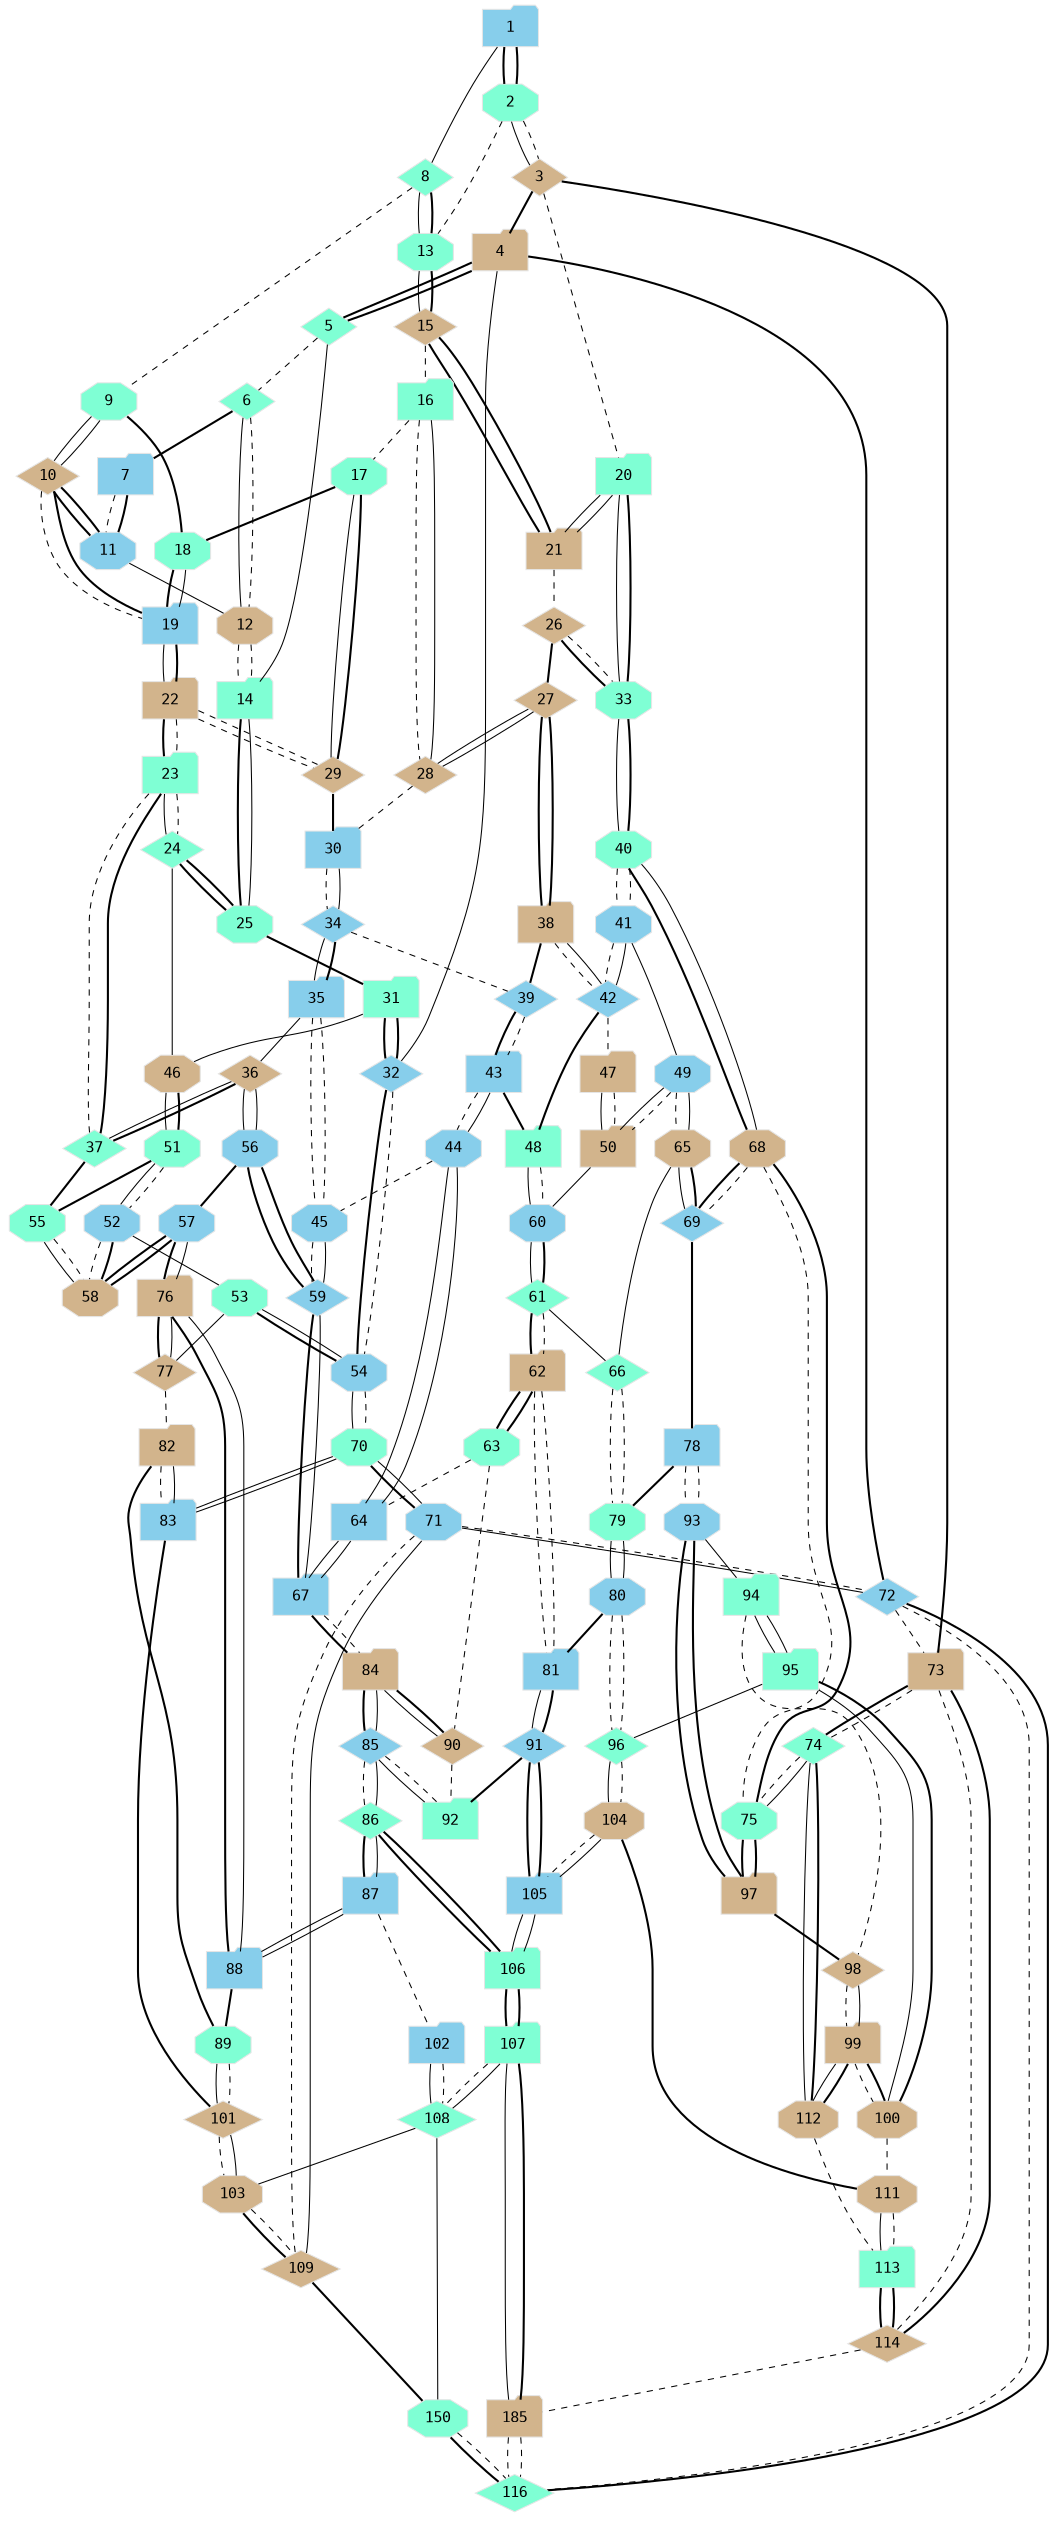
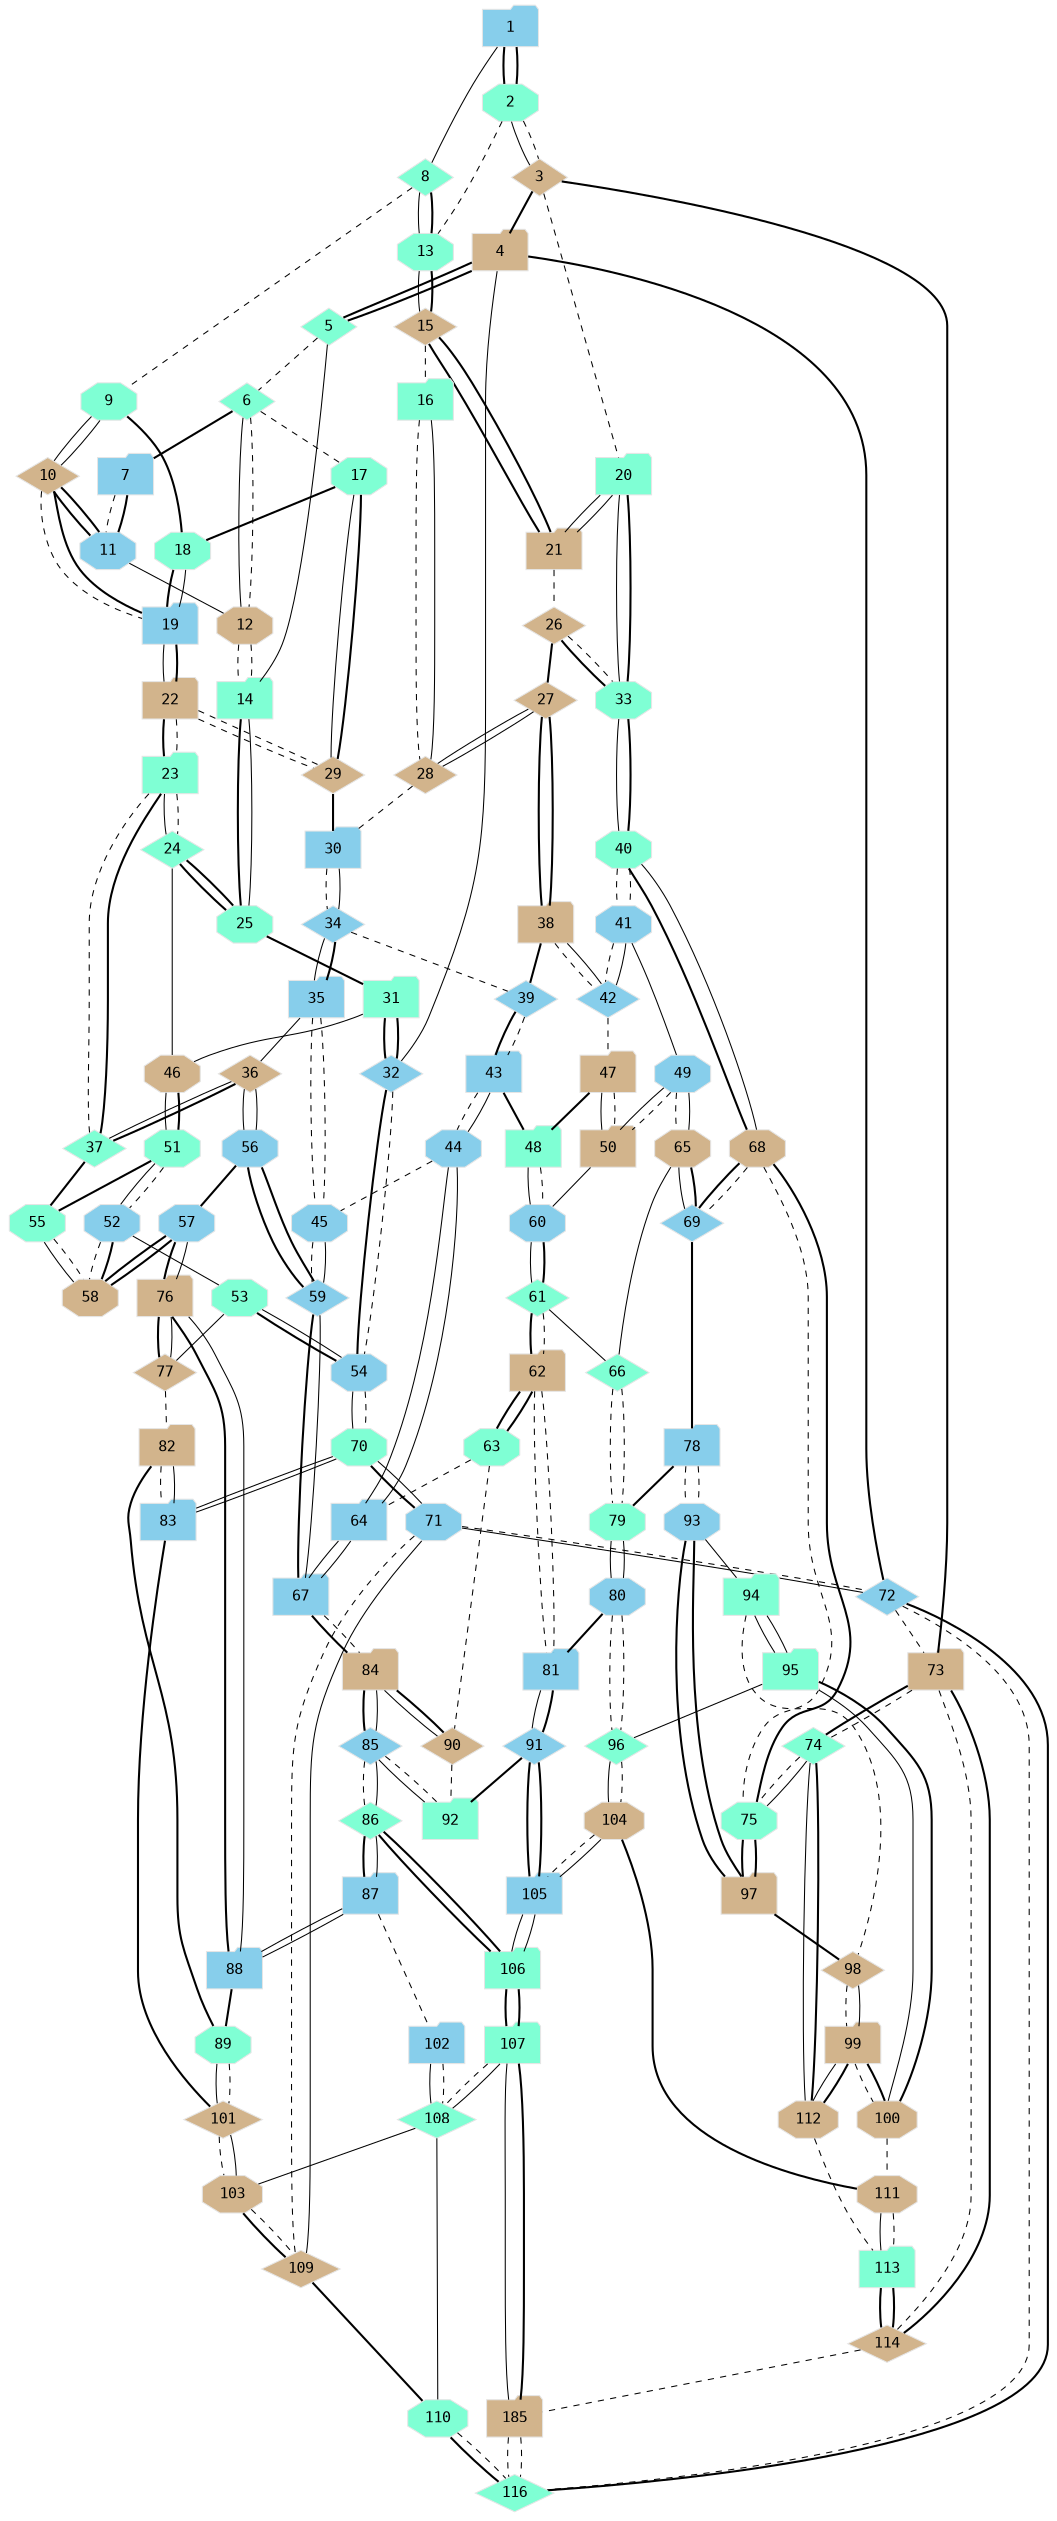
(391, 440) -> (300, 437)
(564, 1068) -> (571, 1111)
(438, 2418) -> (438, 2418)
